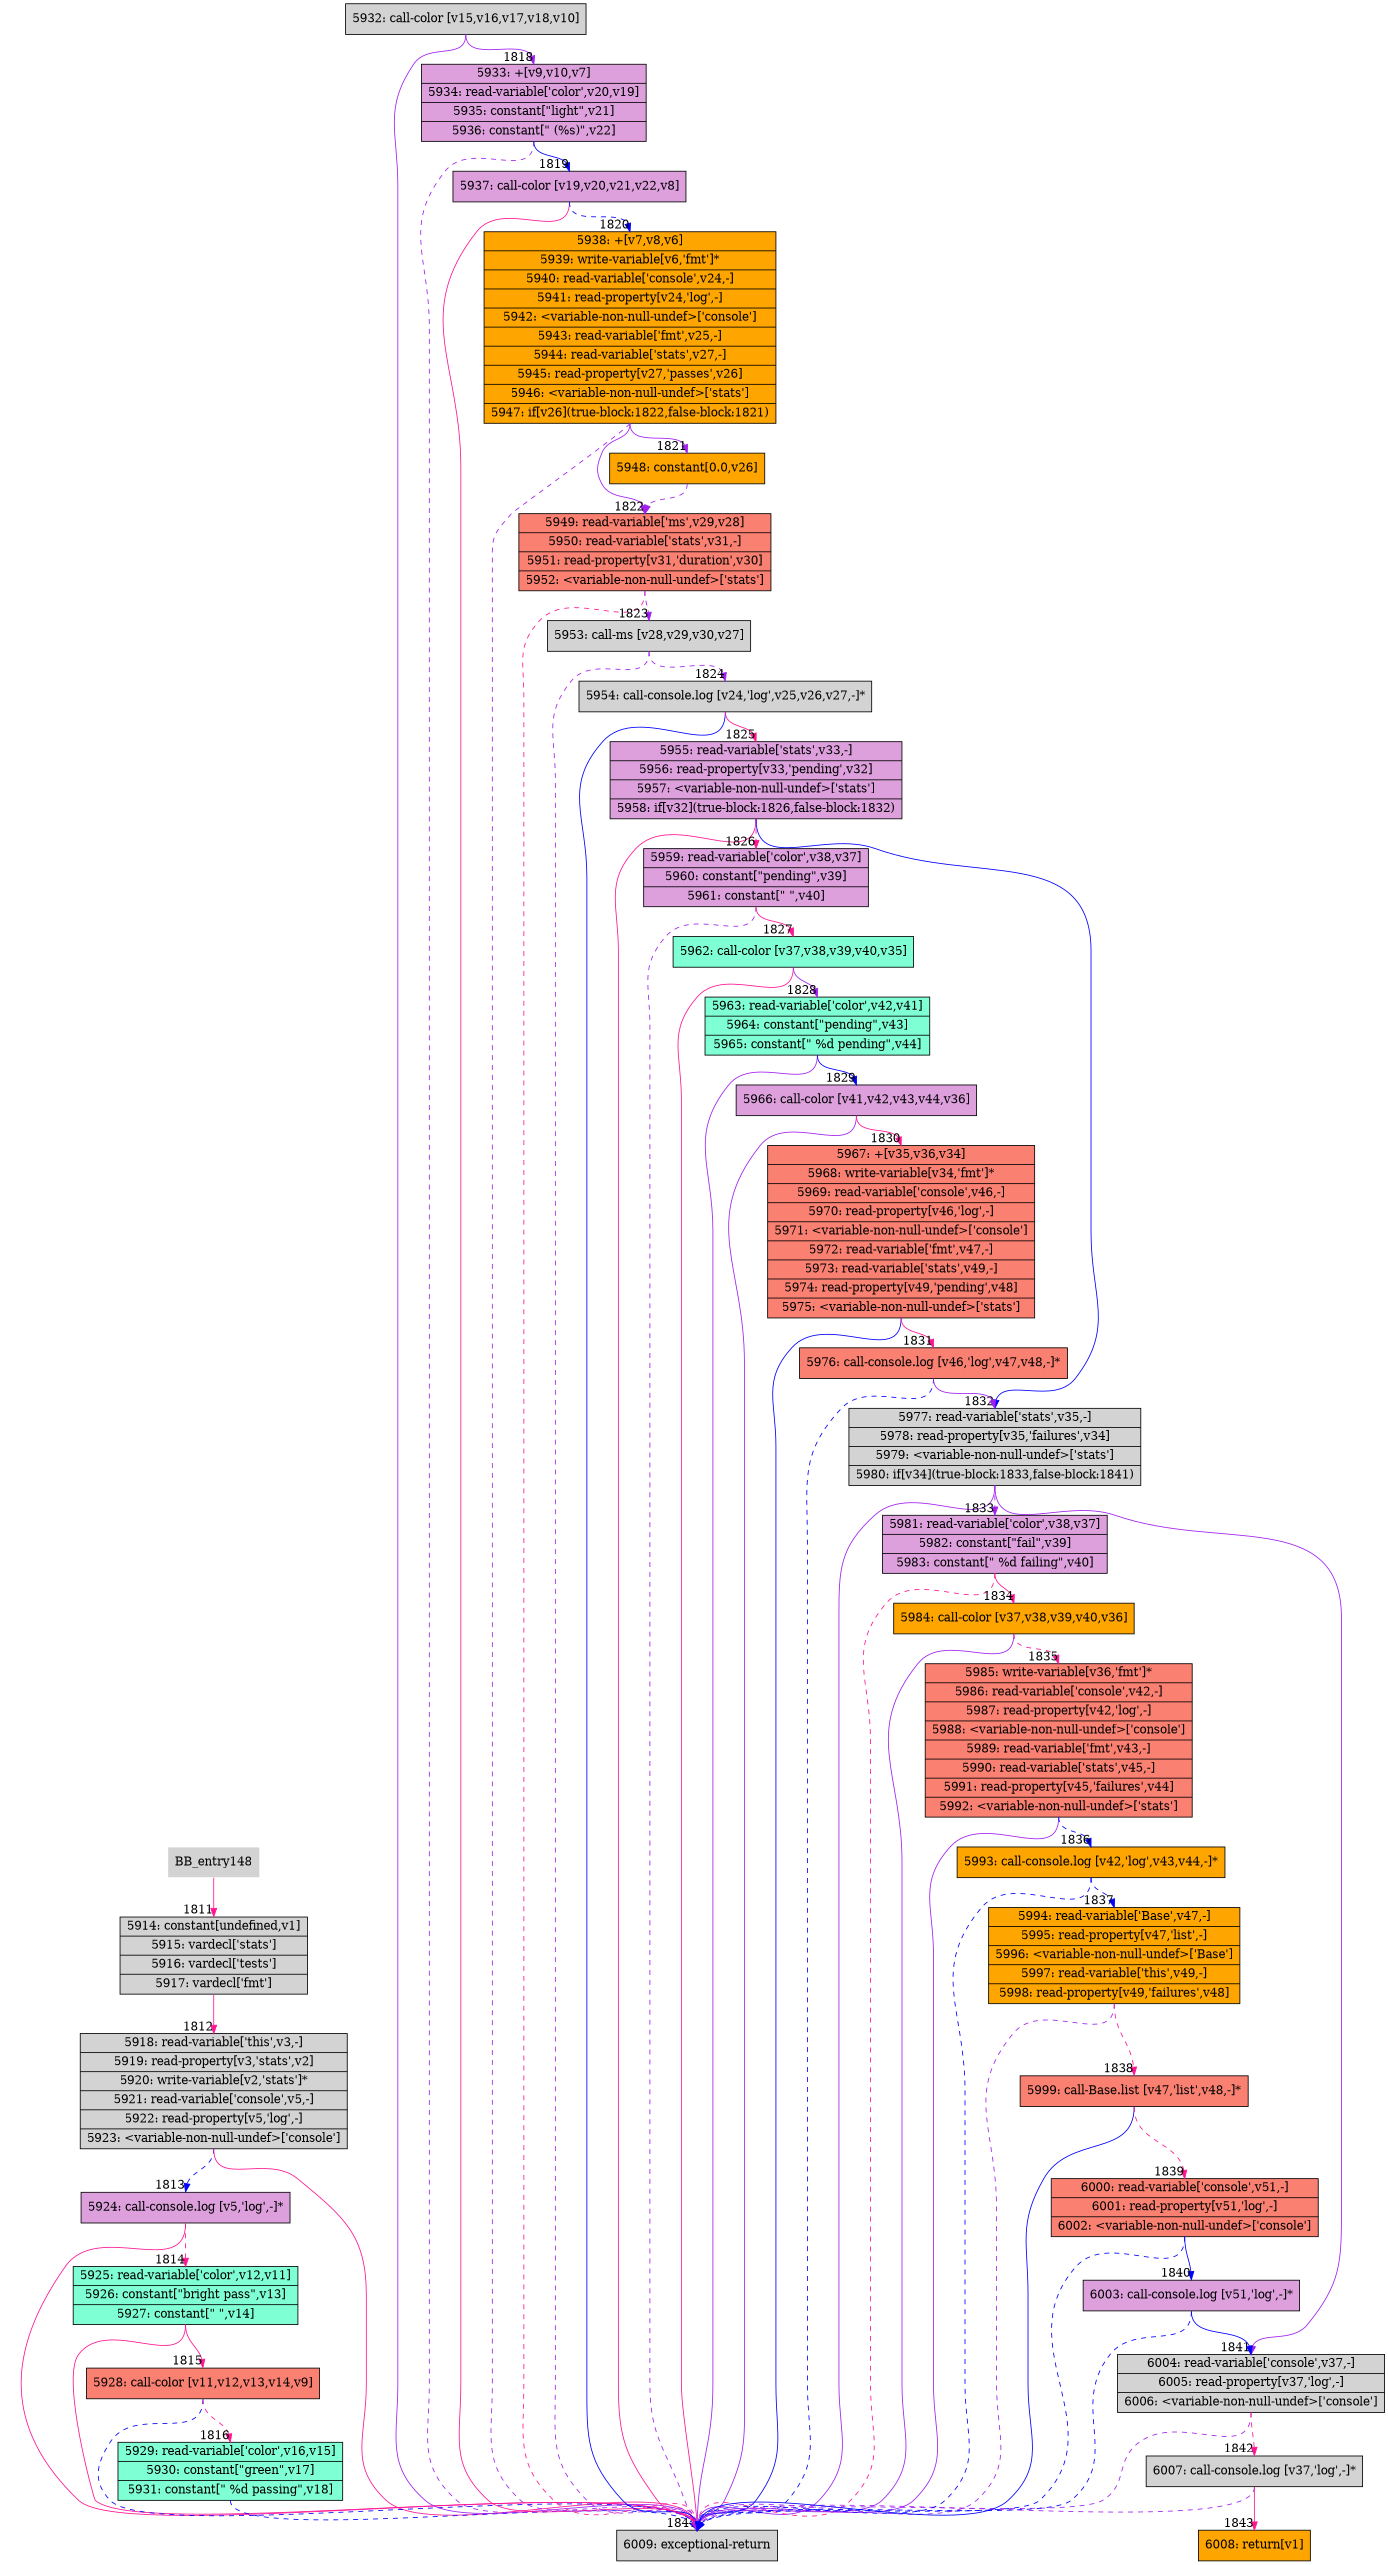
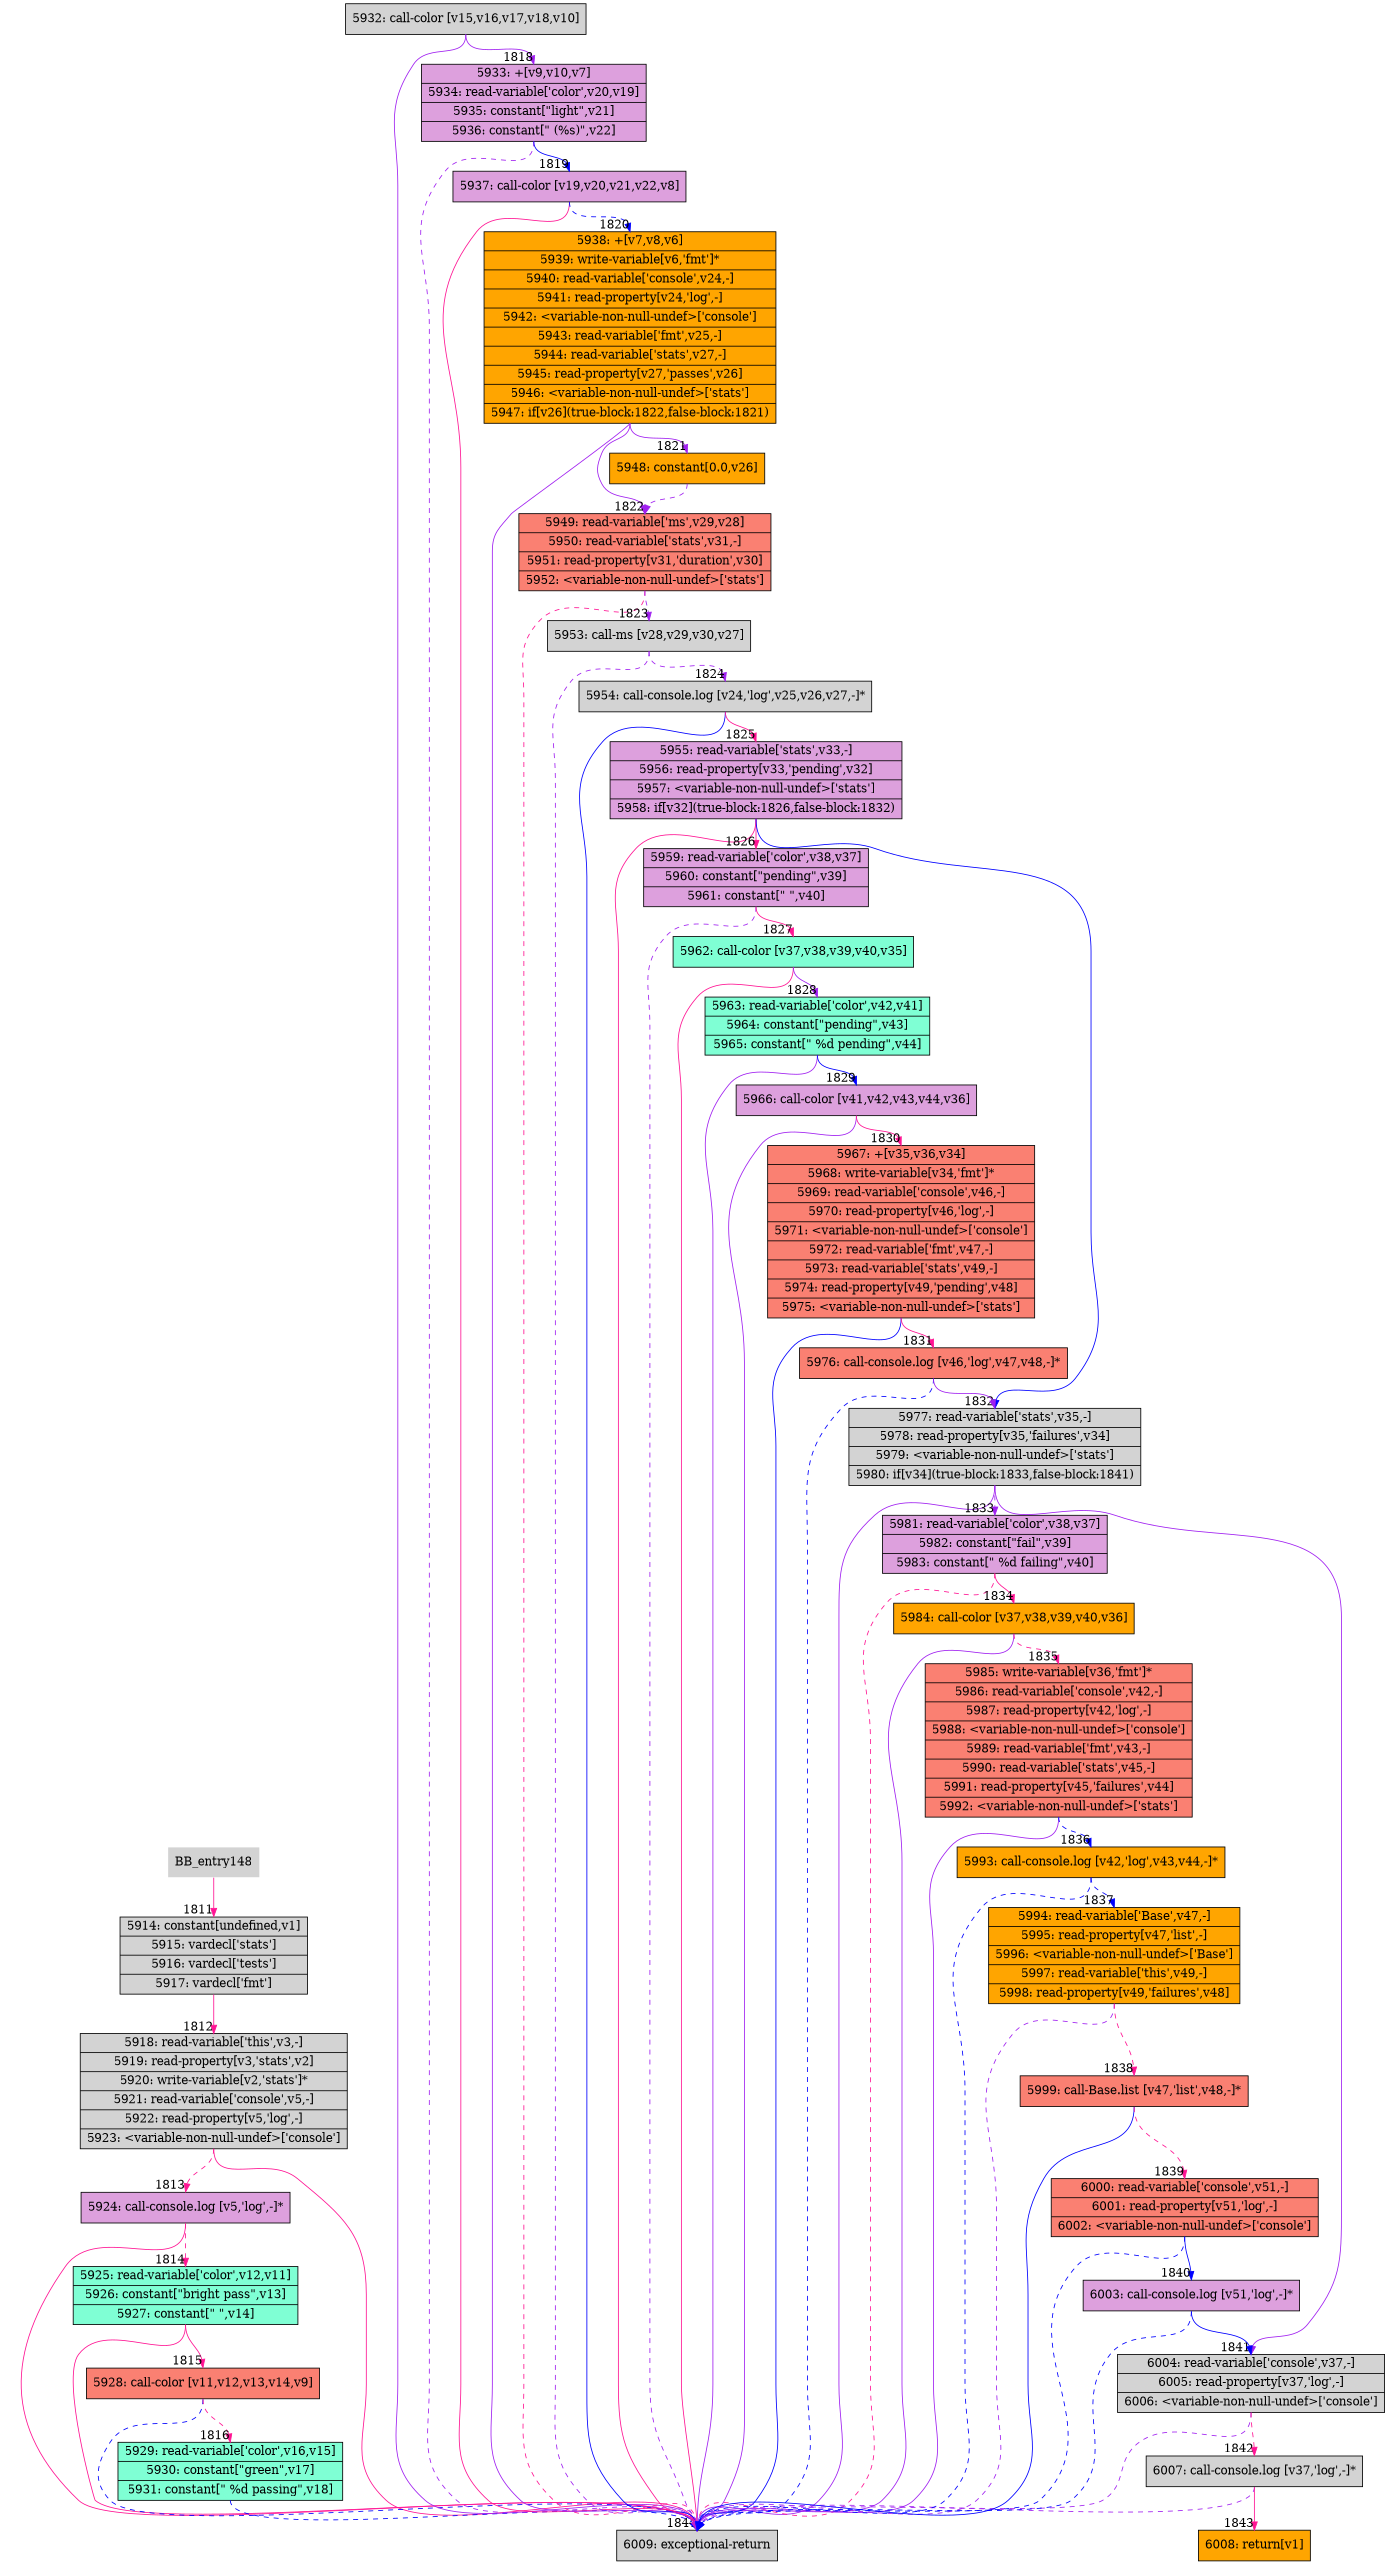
(756, 830) -> (756, 830)
(492, 1523) -> (492, 1523)
(203, 2168) -> (203, 2168)
